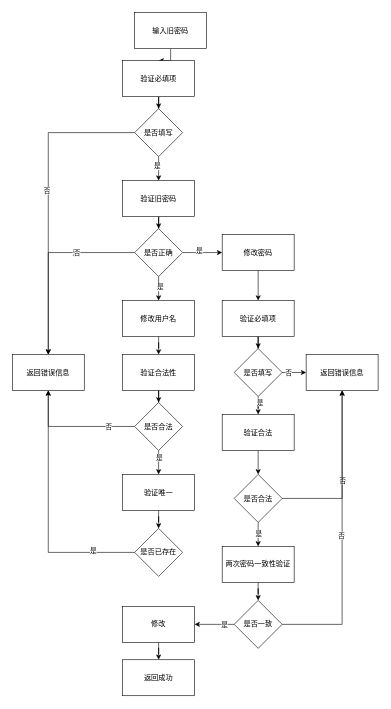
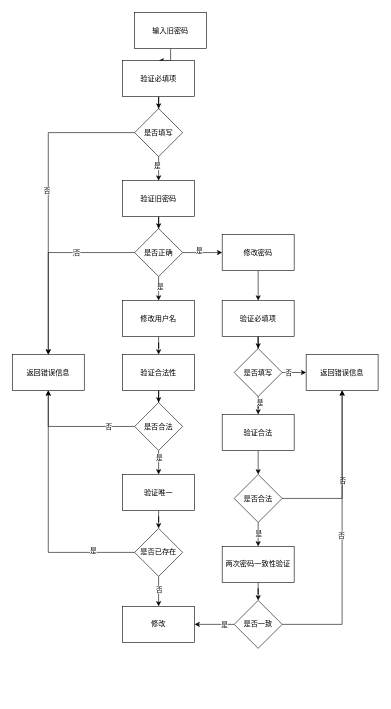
none -> (159, 589)
(159, 653) -> none
(159, 678) -> none
